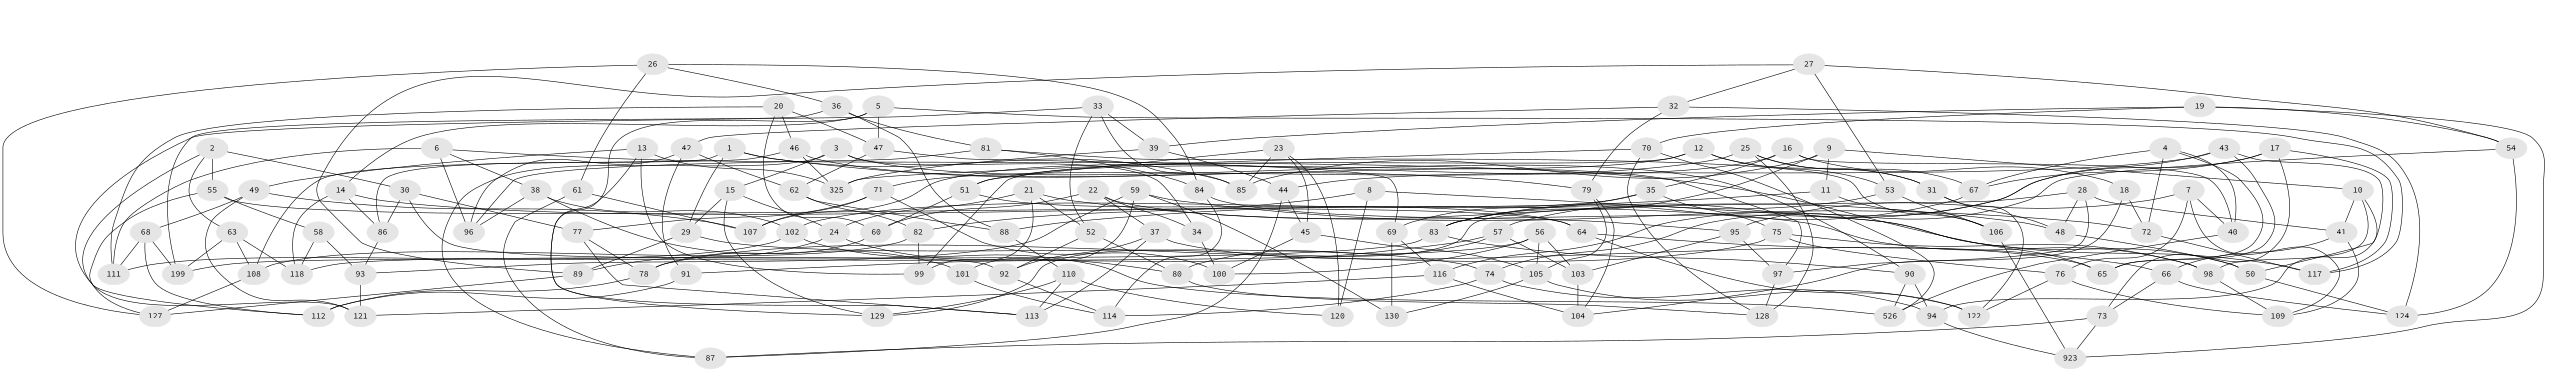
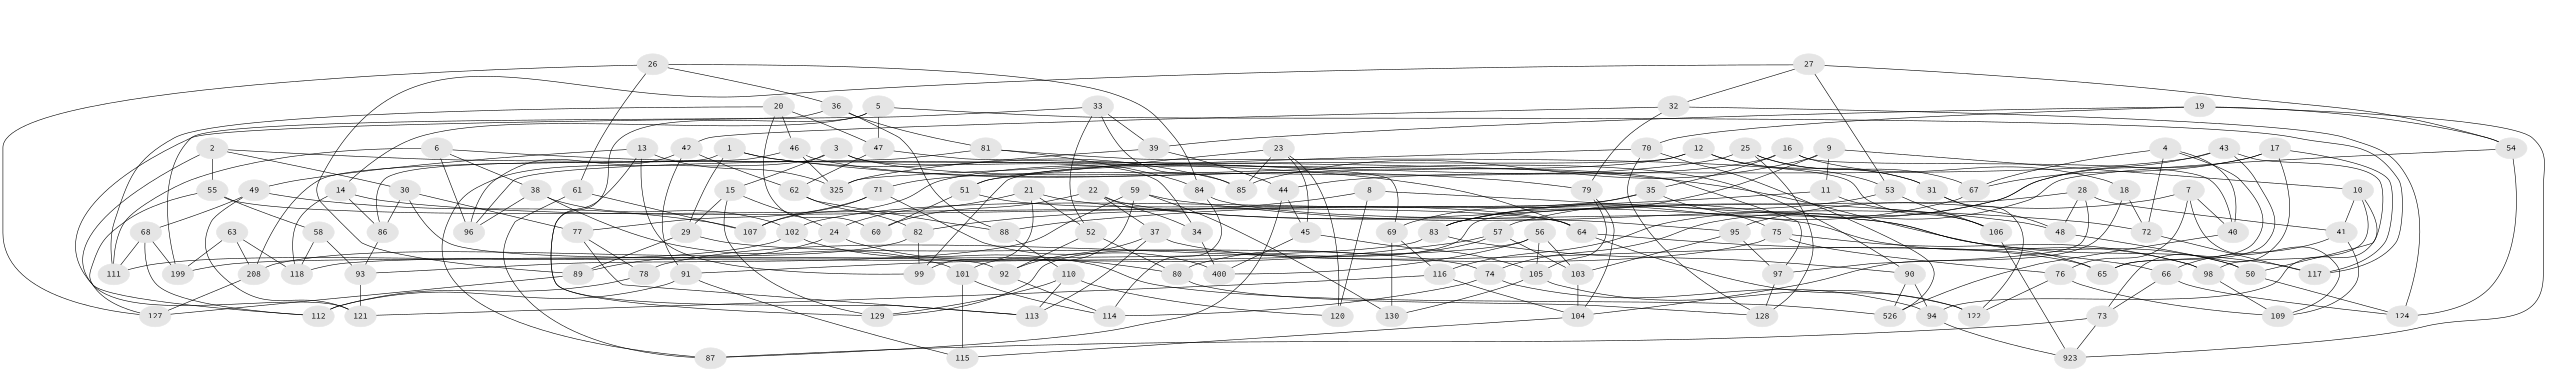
(191, 200) -> (902, 161)
(760, 253) -> none
(254, 274) -> (254, 274)
(1219, 274) -> (1219, 274)
none -> (963, 358)
